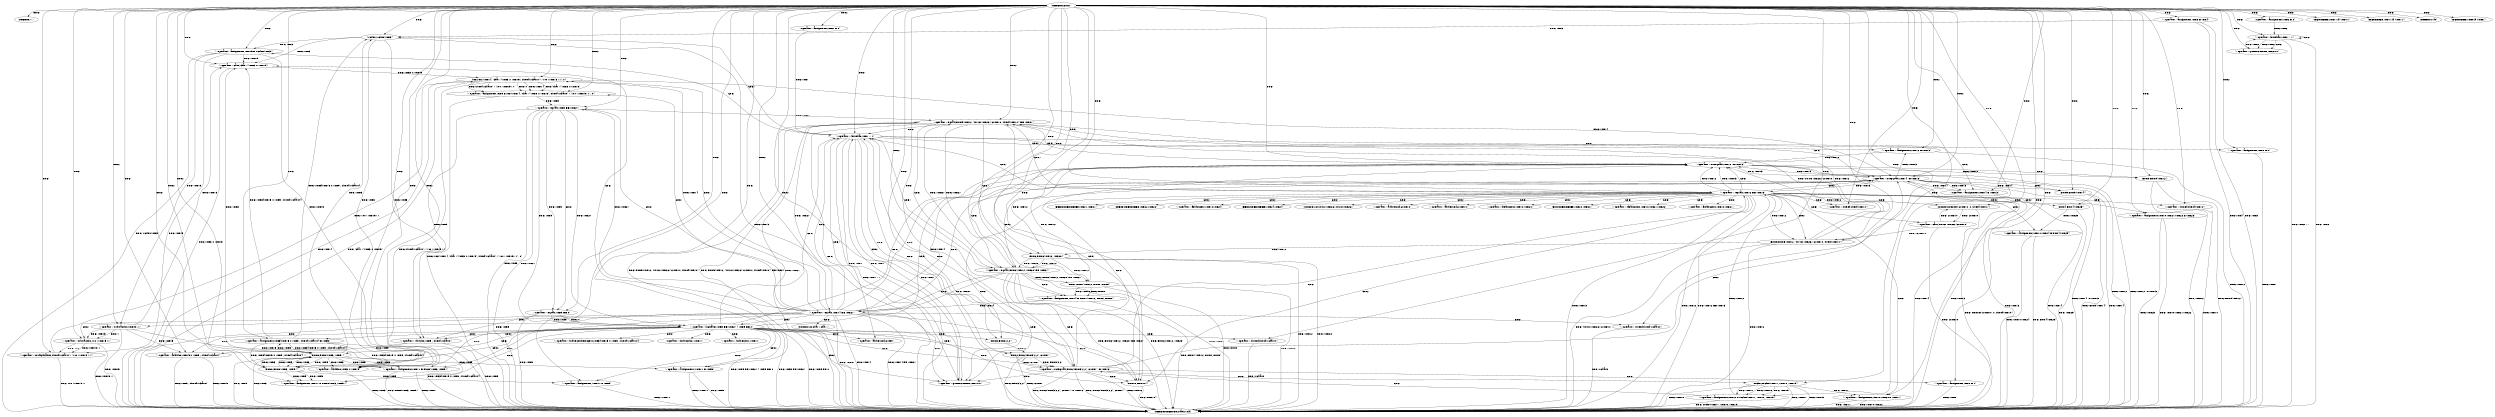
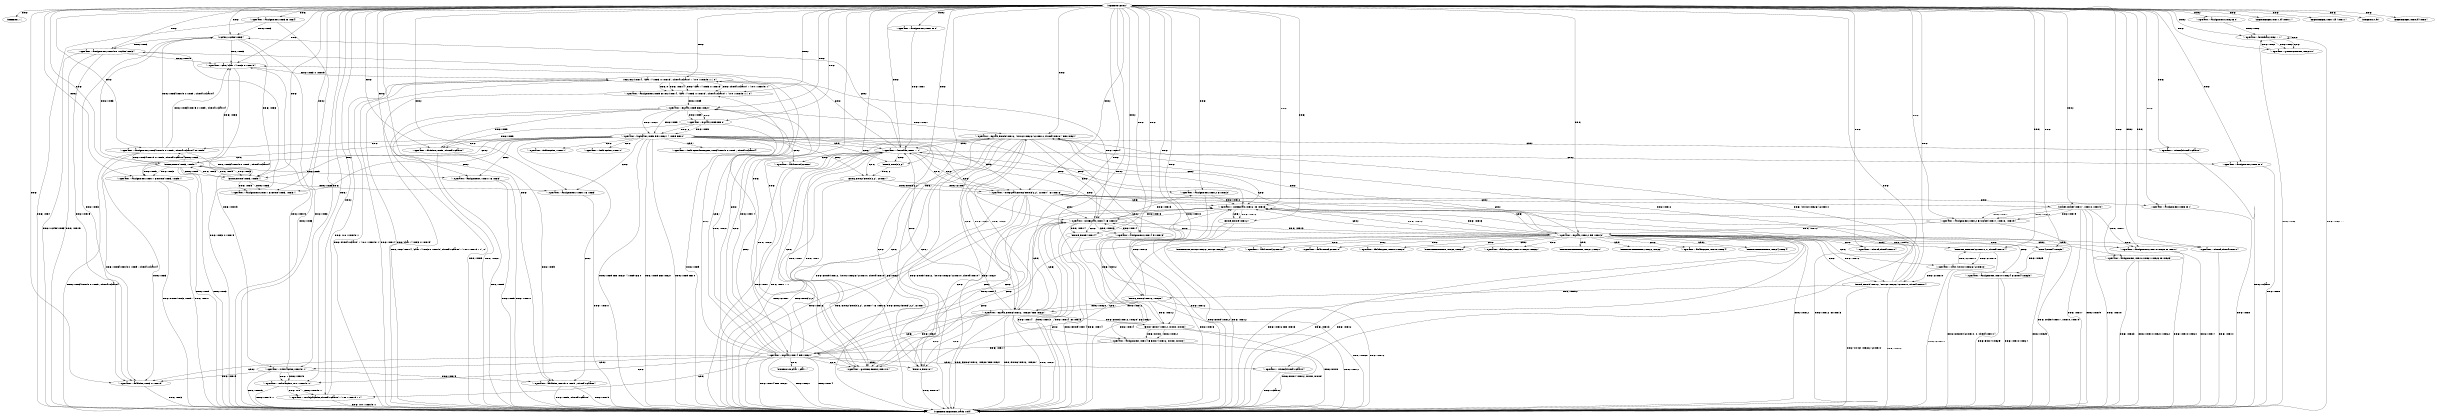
(1407, 185) -> (1044, 262)
(1711, 207) -> none
(762, 224) -> (306, 221)
(778, 320) -> none
